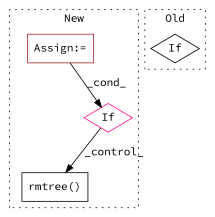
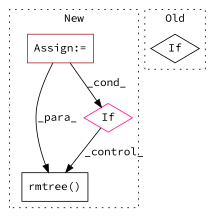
none -> (36, 113)
